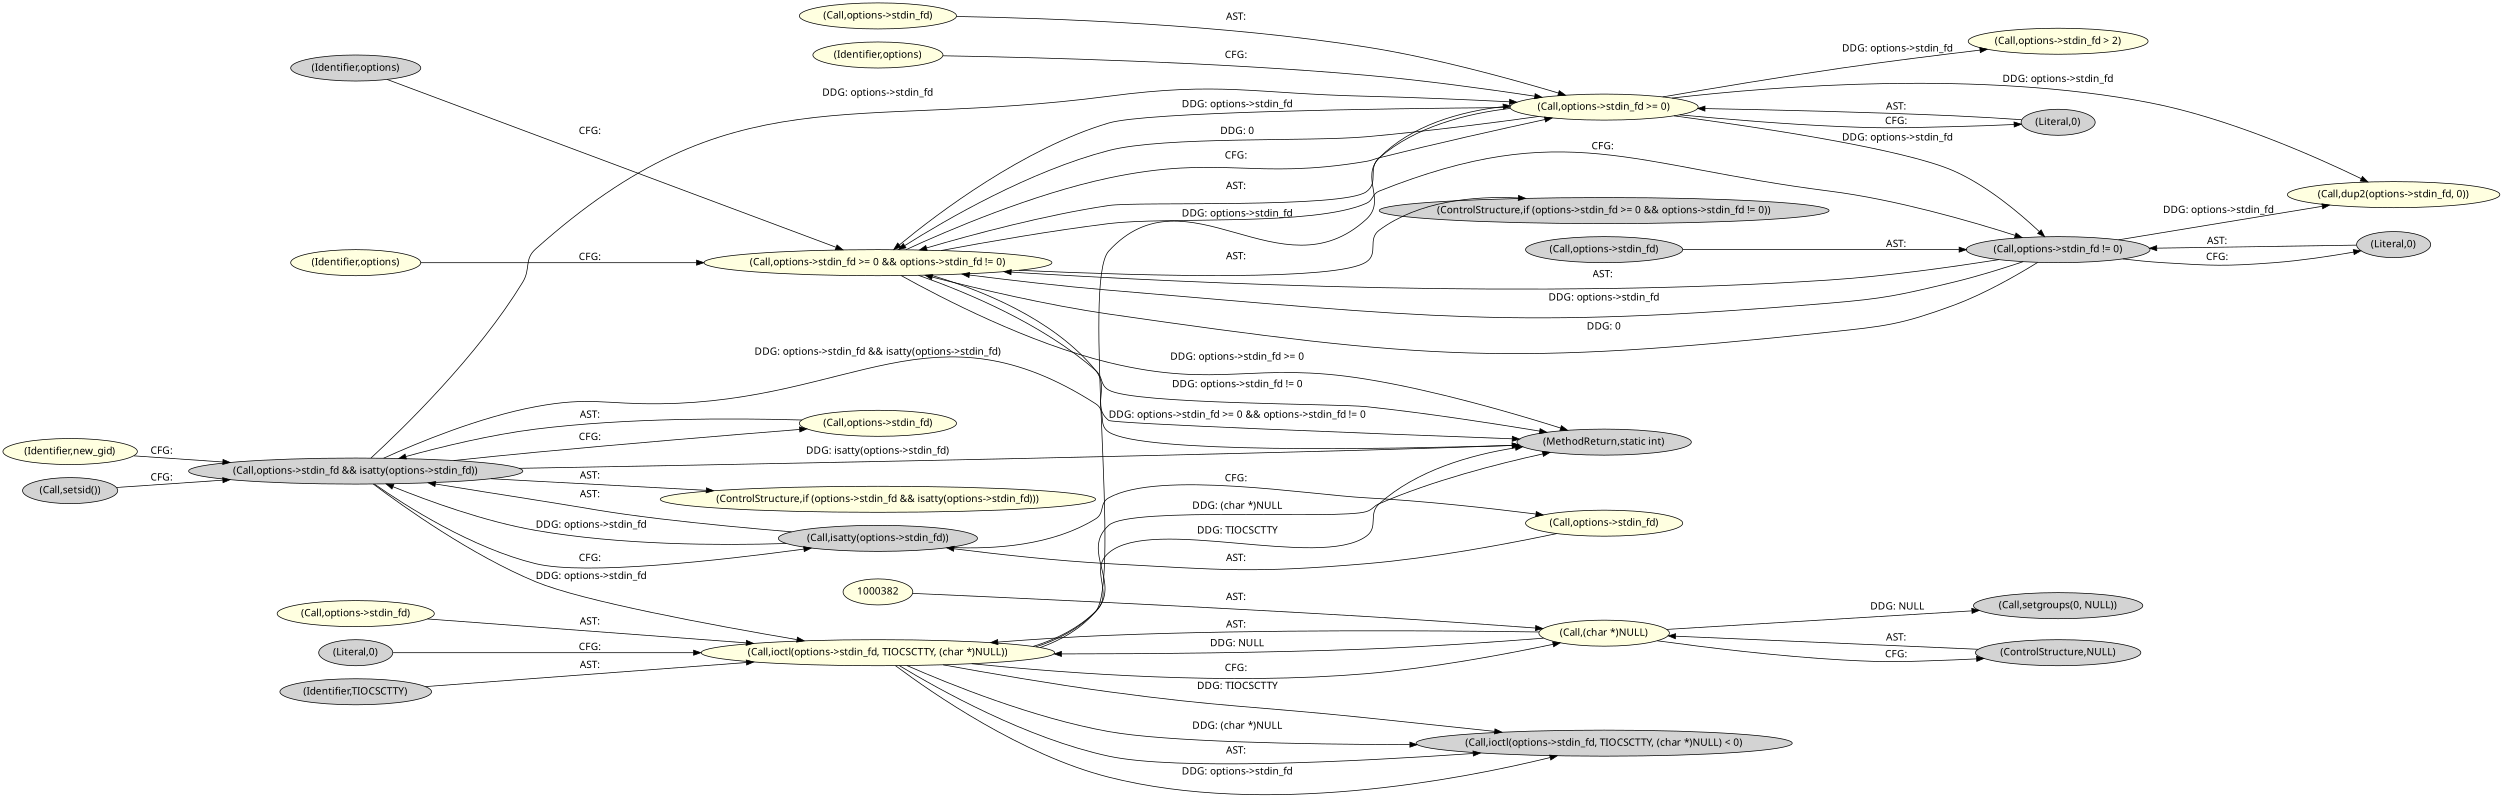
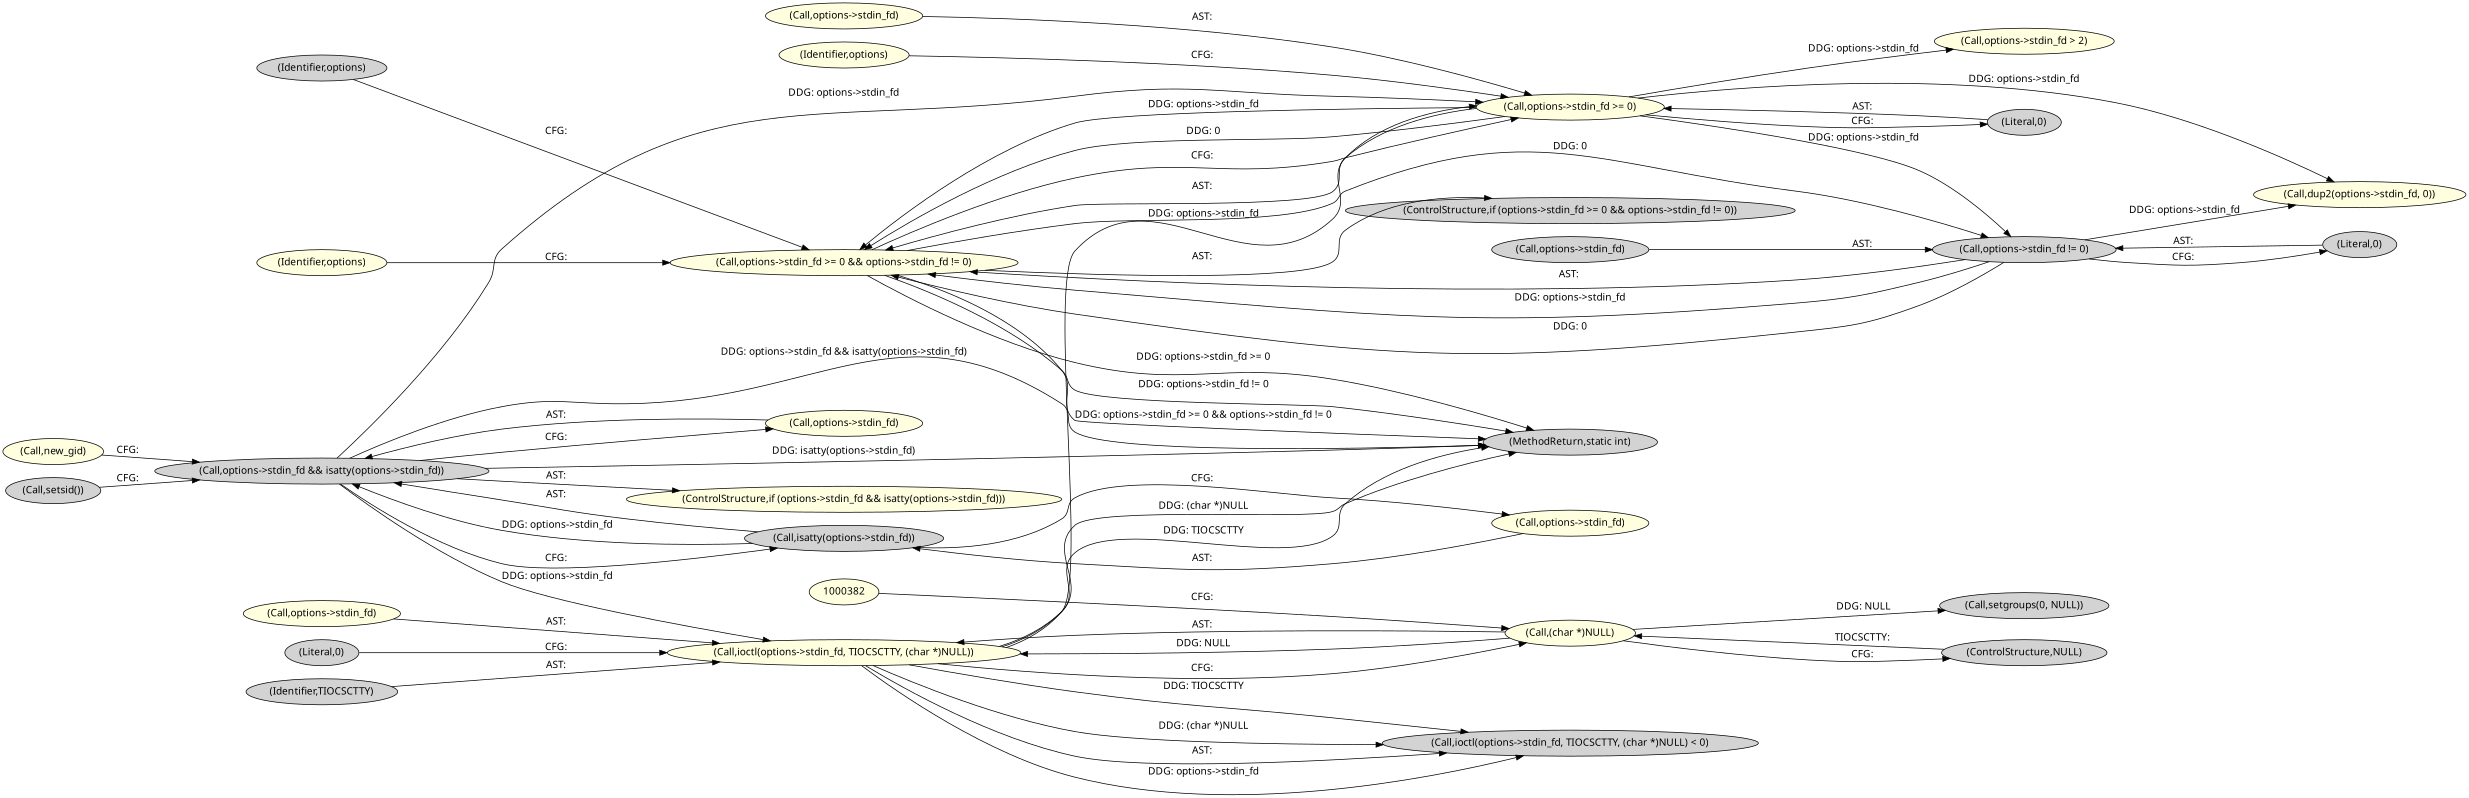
(1604, 147) -> (1570, 147)
(70, 452) -> (53, 452)
(1238, 597) -> (1204, 597)
(1898, 638) -> (1864, 638)
